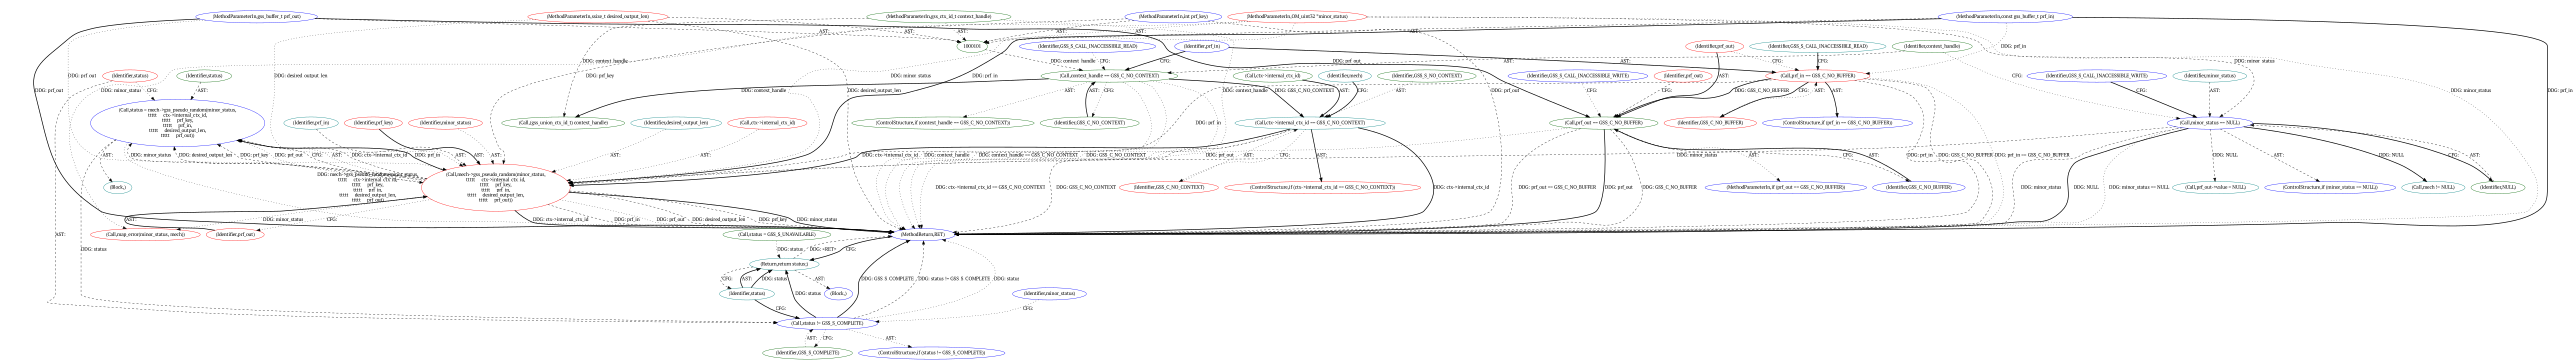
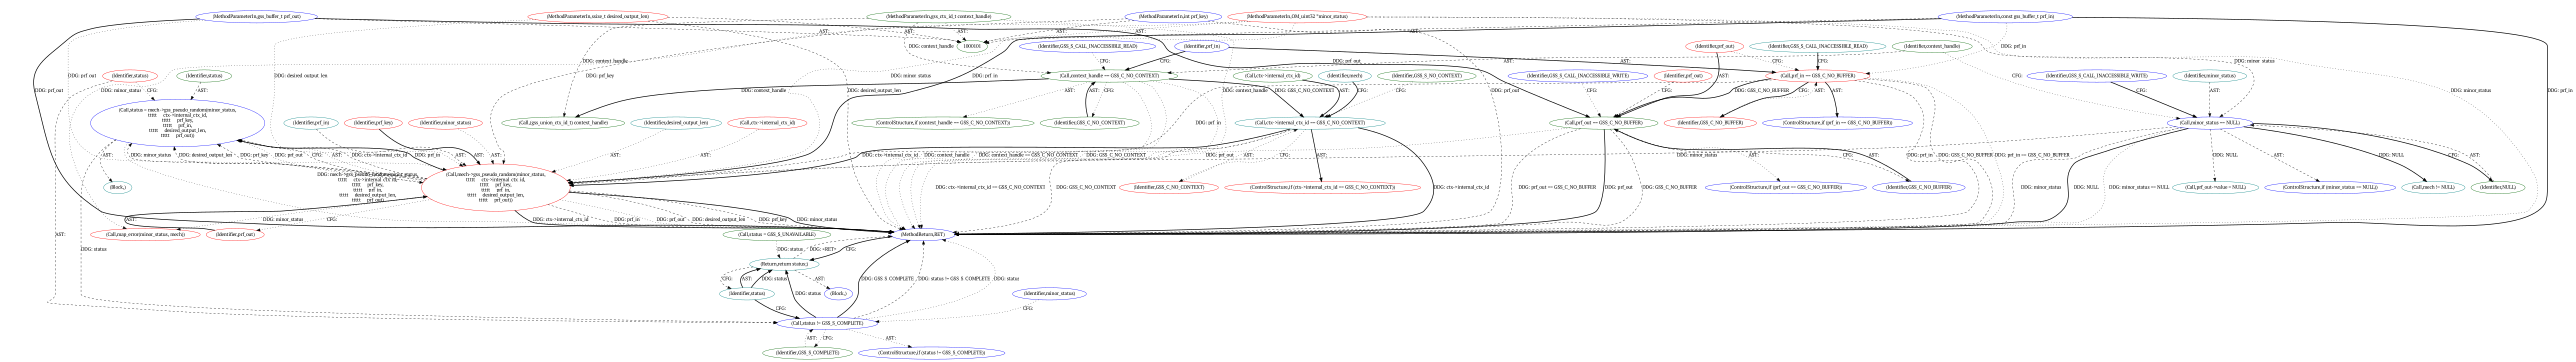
(1032, 60) -> (959, 65)
(1402, 91) -> (1402, 91)
(1786, 188) -> (1786, 188)
